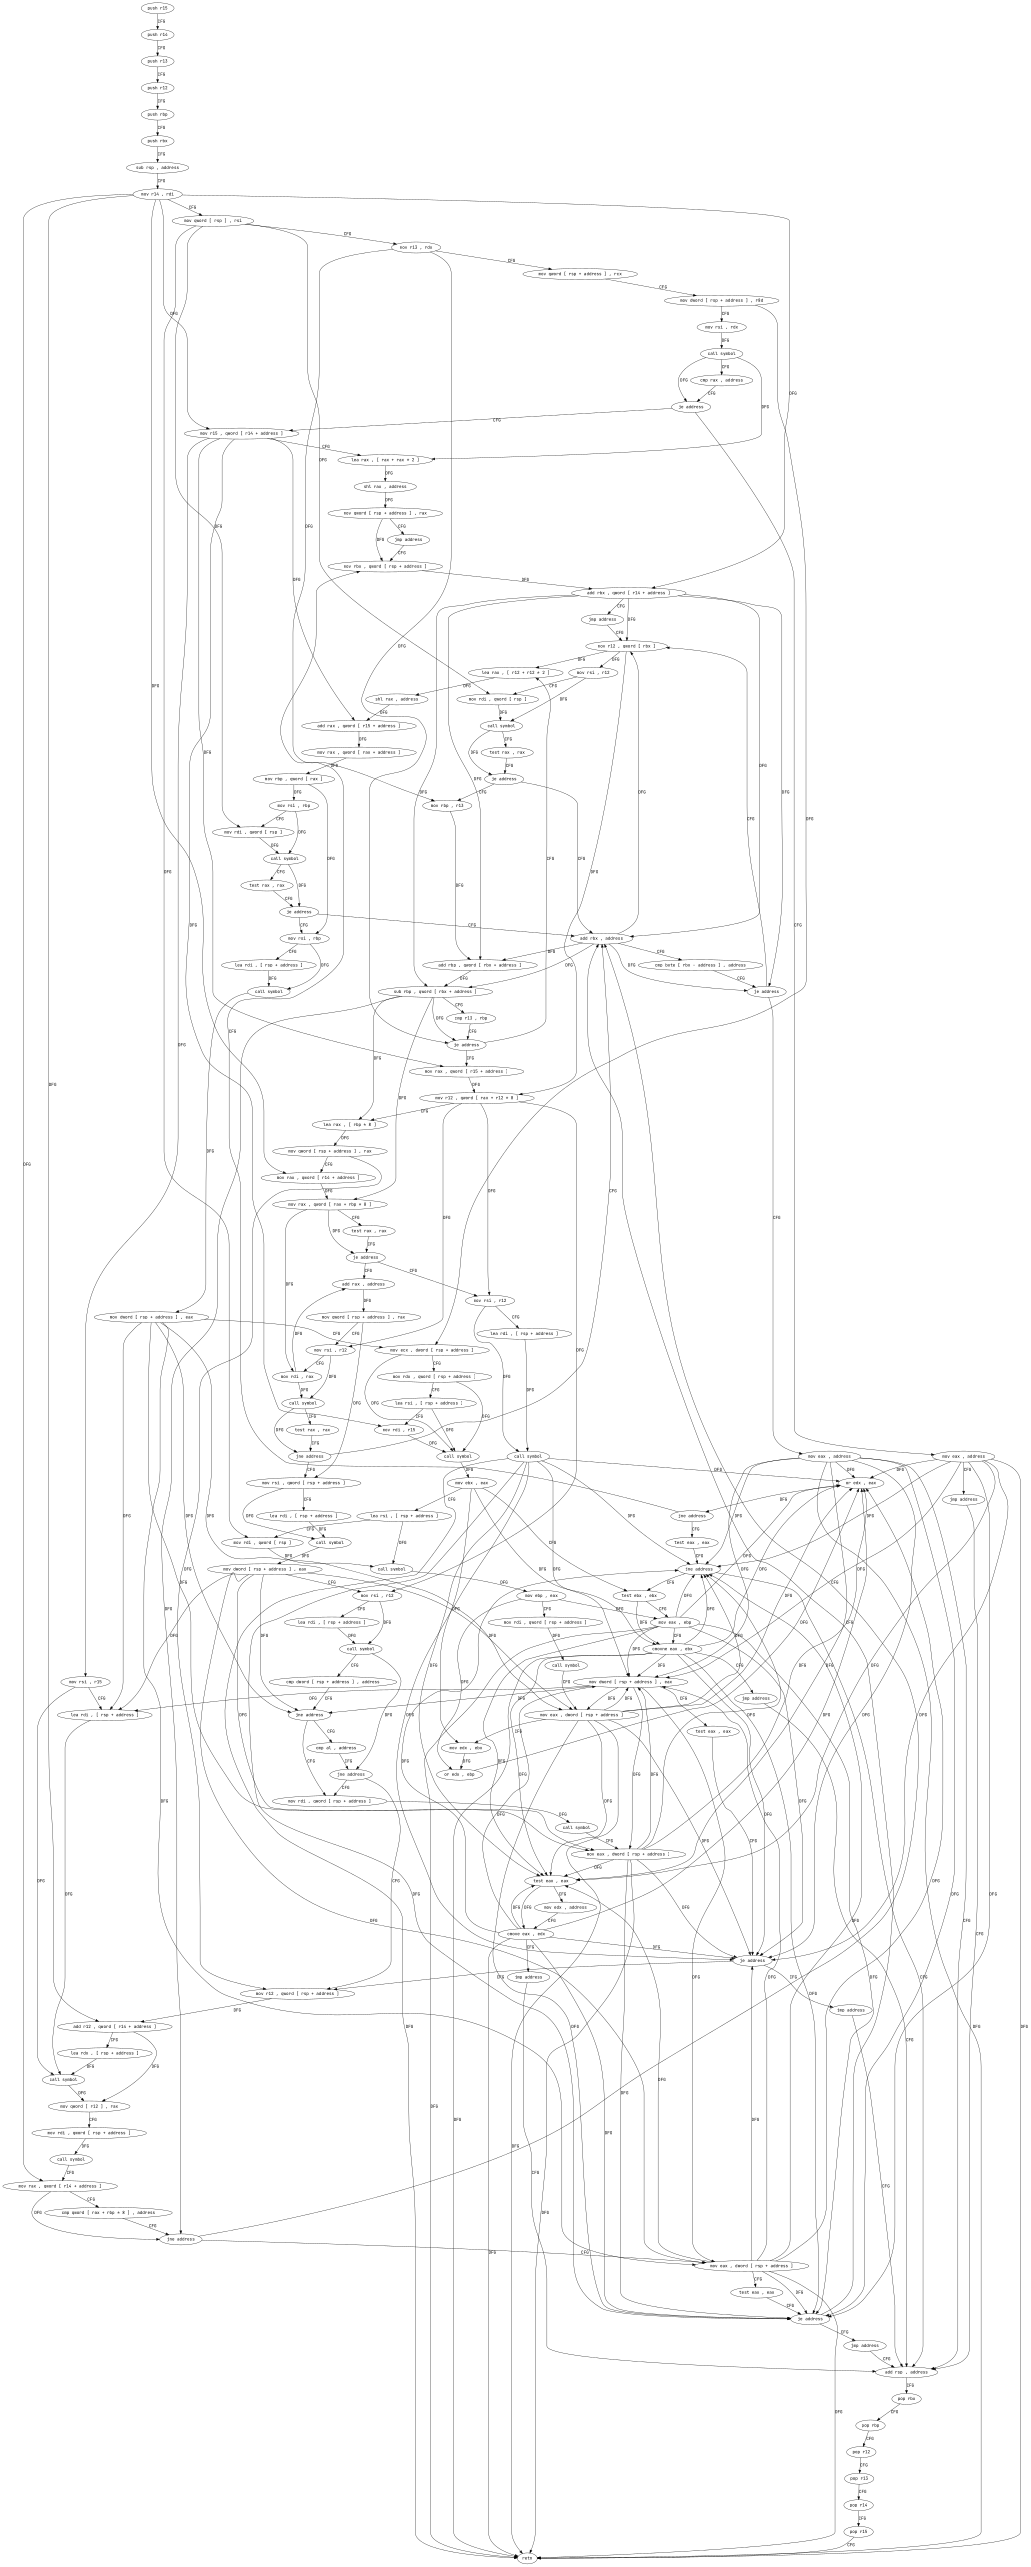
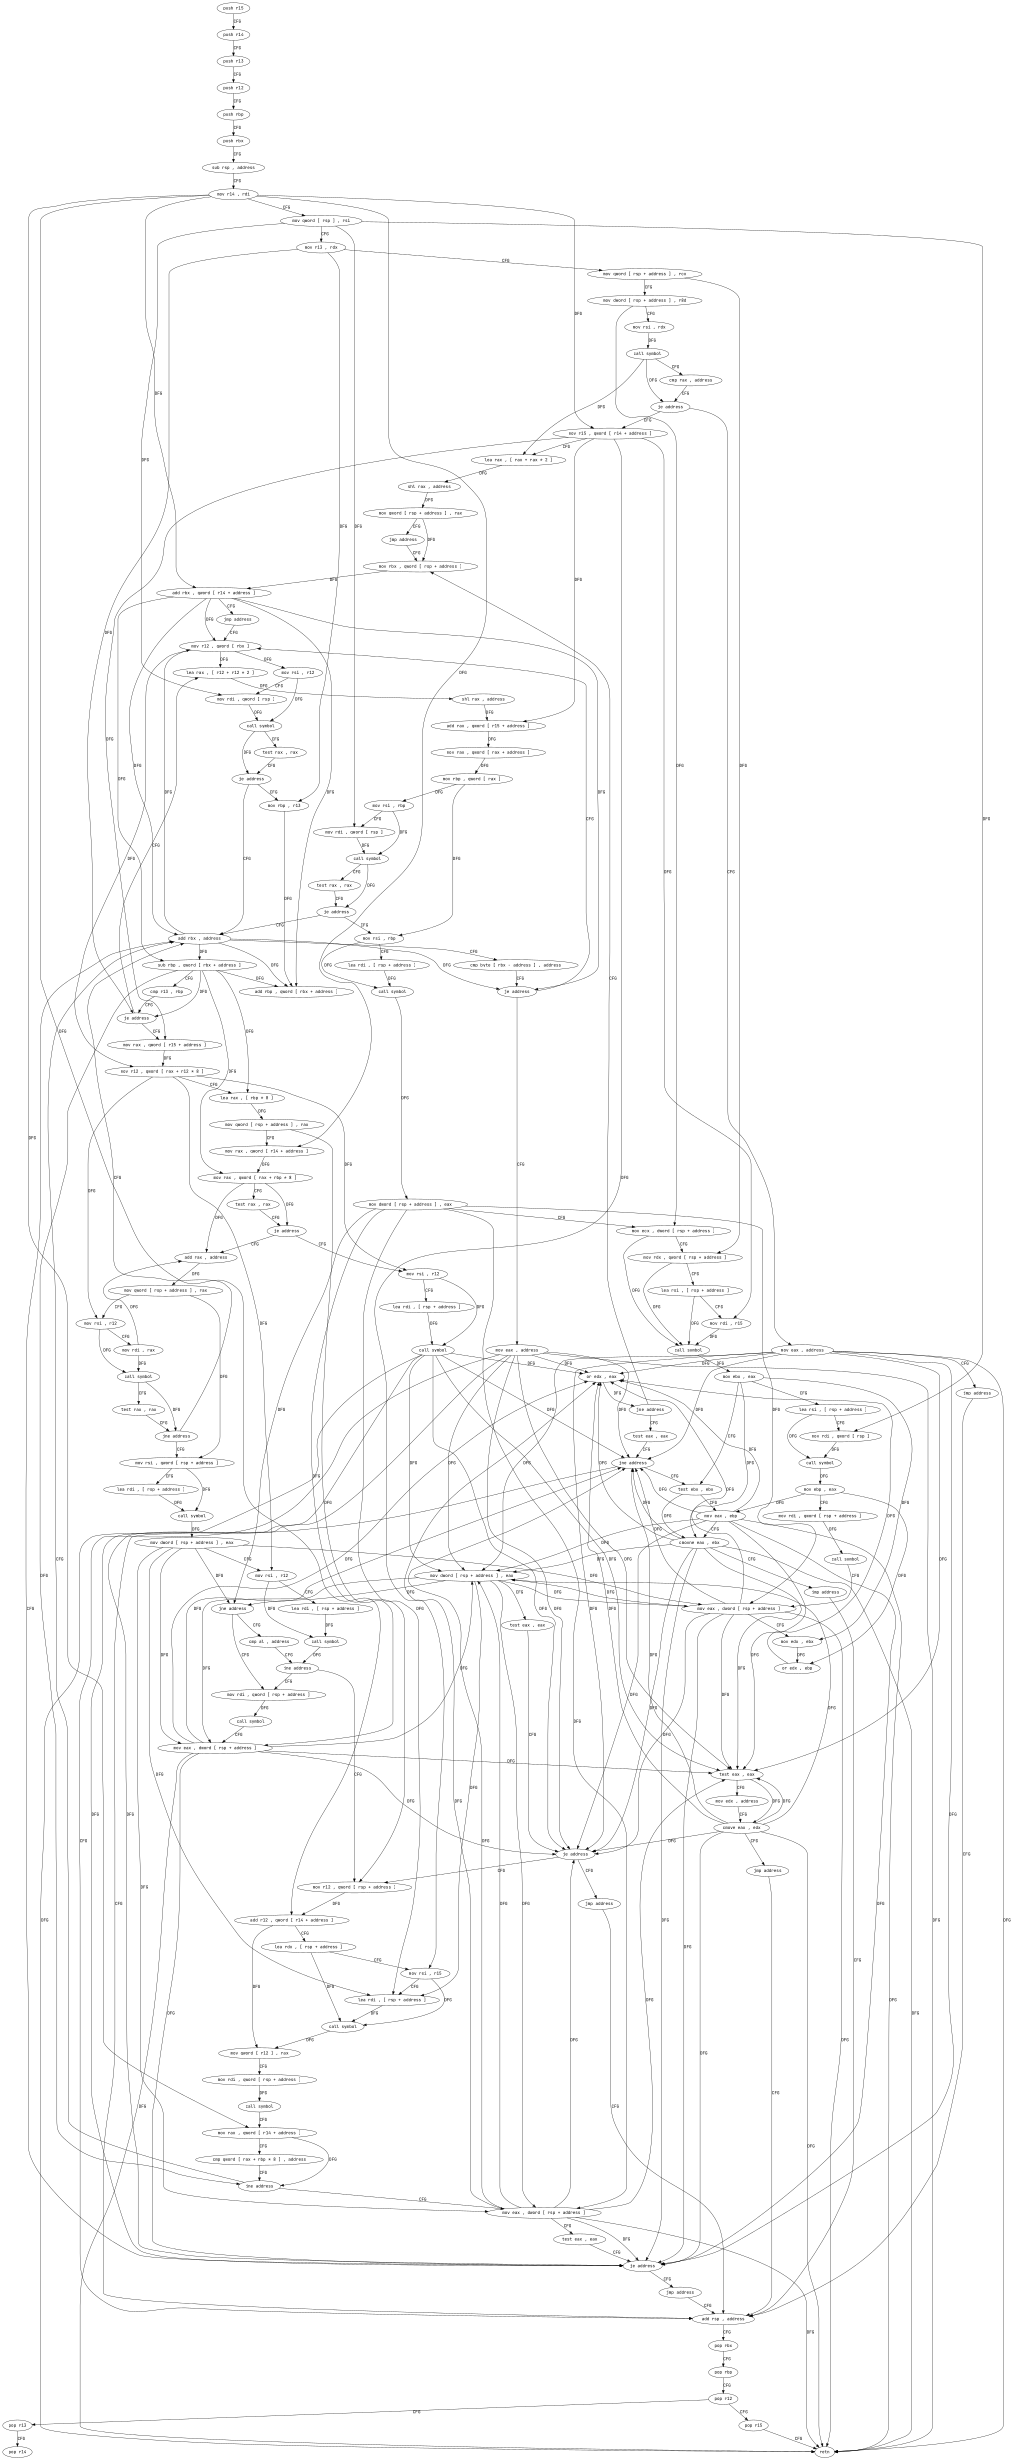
none -> (739, 750)
(459, 978) -> (246, 978)
(286, 1284) -> (216, 1213)
(333, 1682) -> none
none -> (368, 1960)
(859, 2517) -> (737, 2411)
